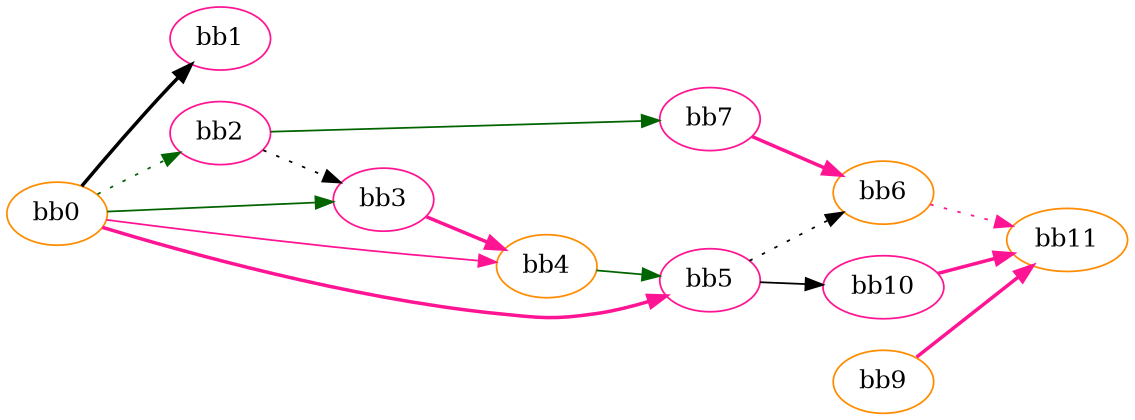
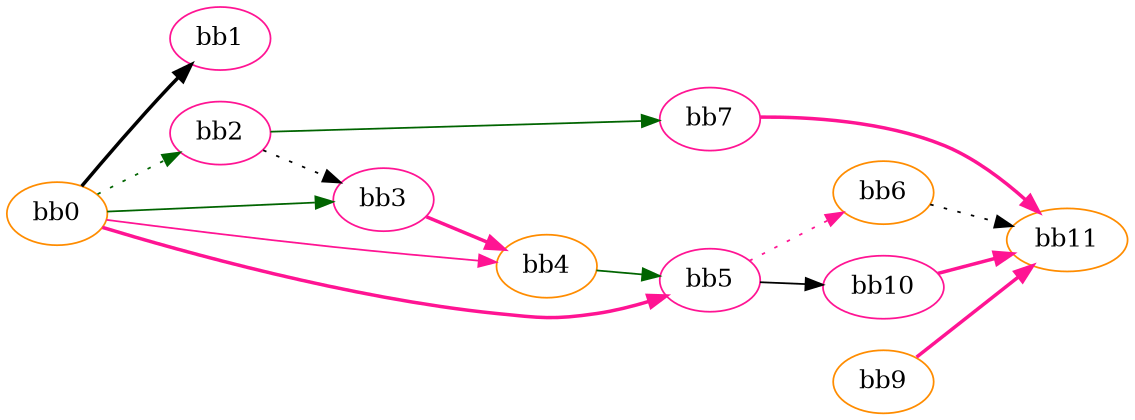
(788, 152) -> (902, 132)
(963, 213) -> (963, 213)
(788, 241) -> (788, 241)
